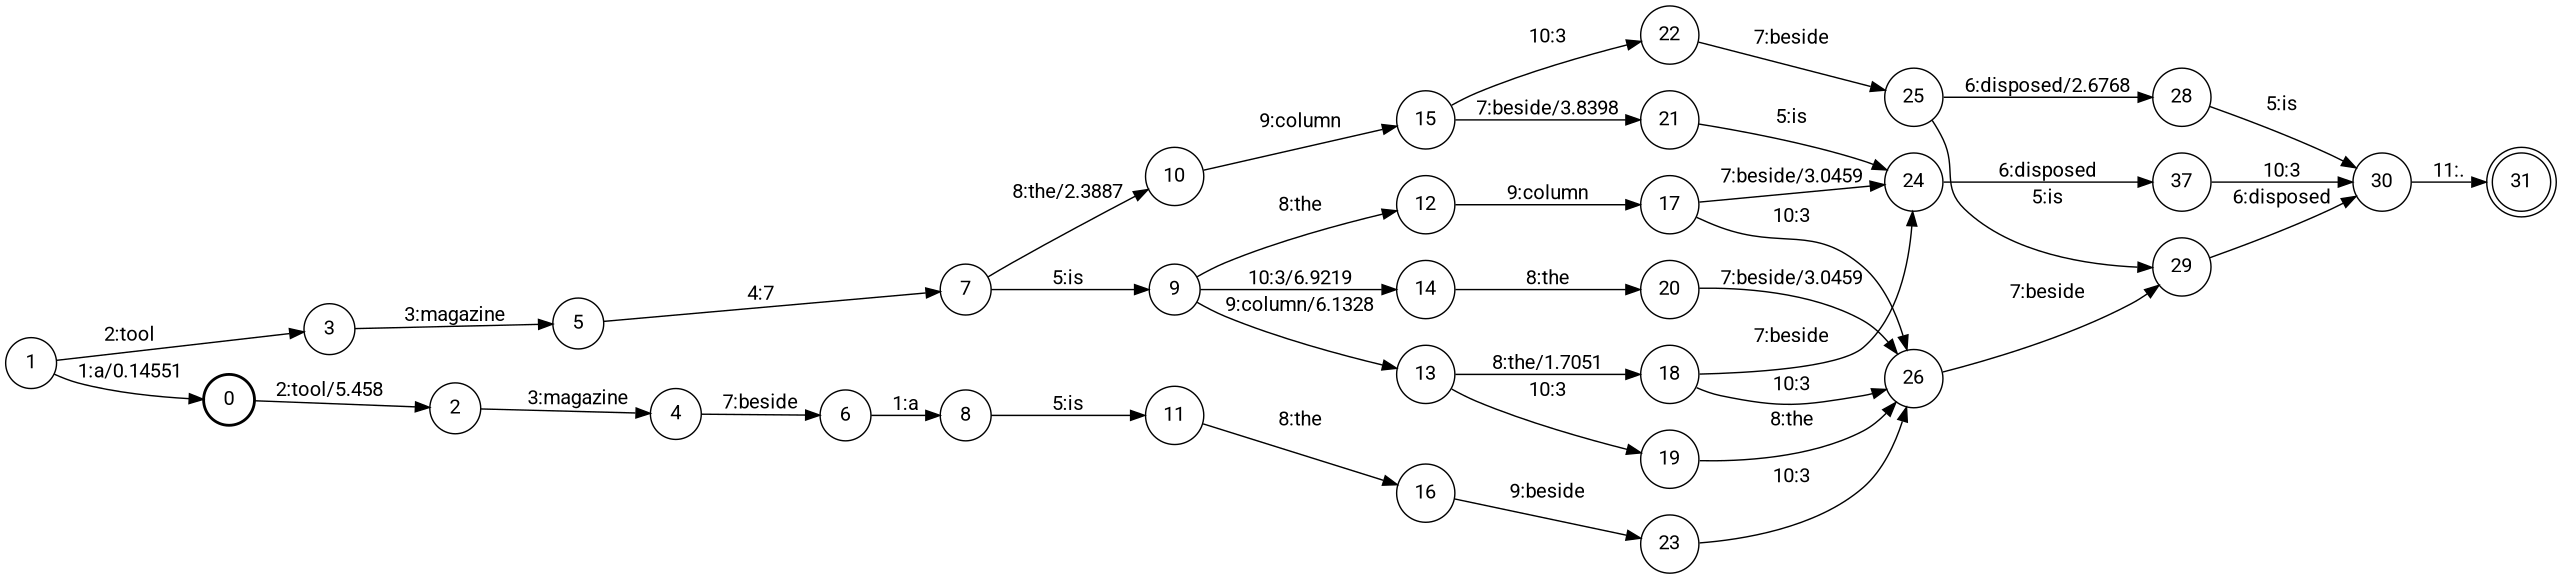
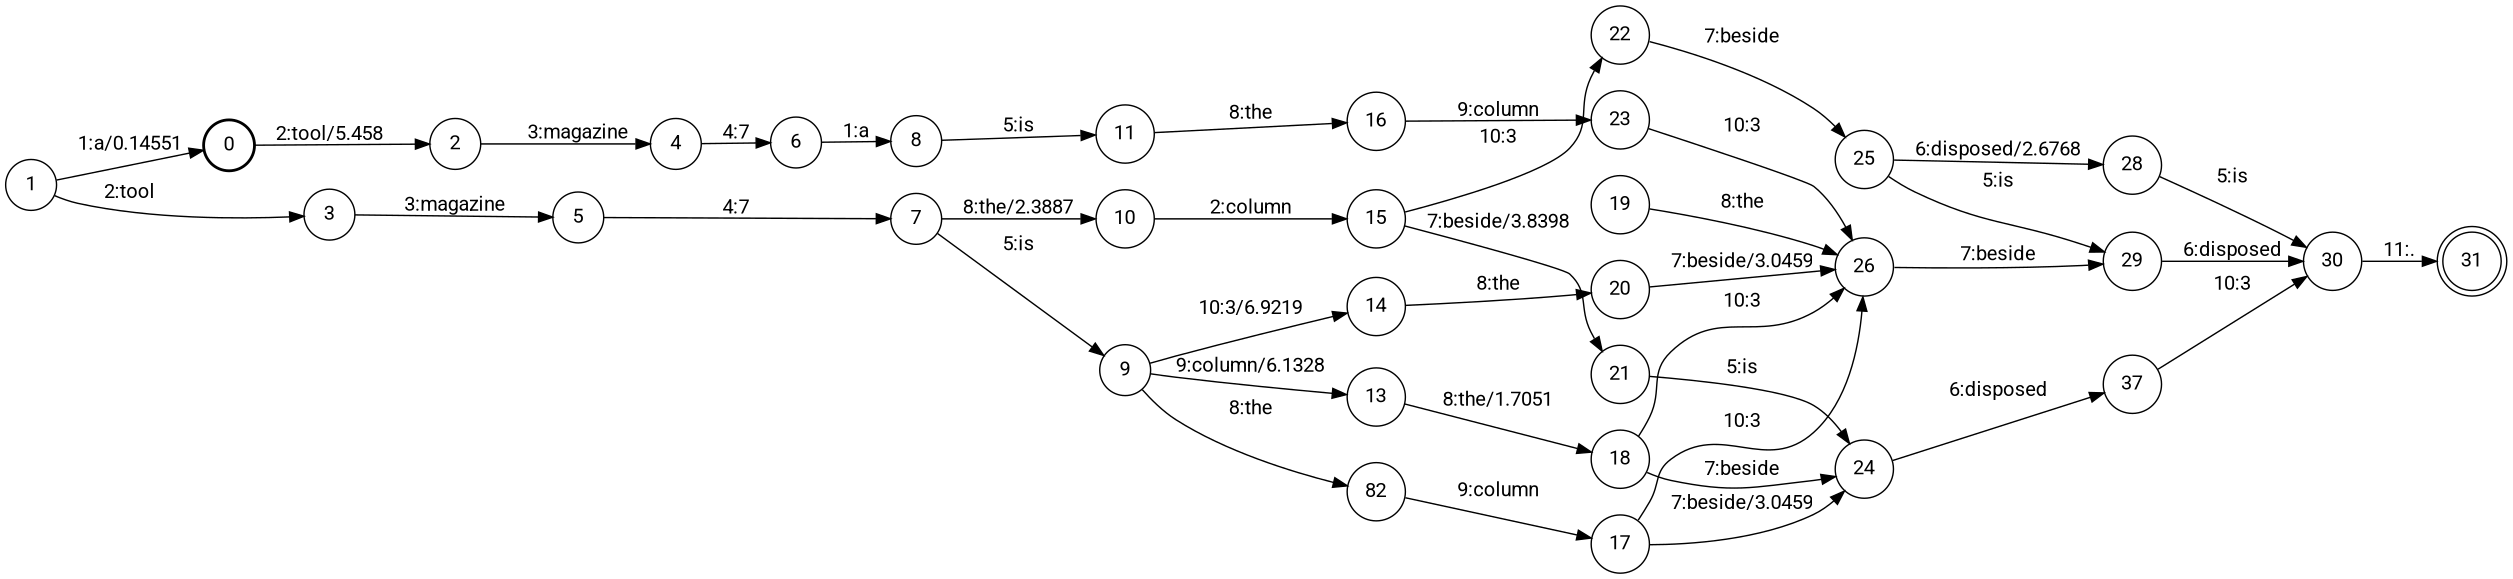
(1300, 122) -> (1251, 208)
(1426, 205) -> (1376, 492)
(761, 403) -> (736, 133)
(1538, 424) -> none
(1548, 492) -> (1498, 111)
